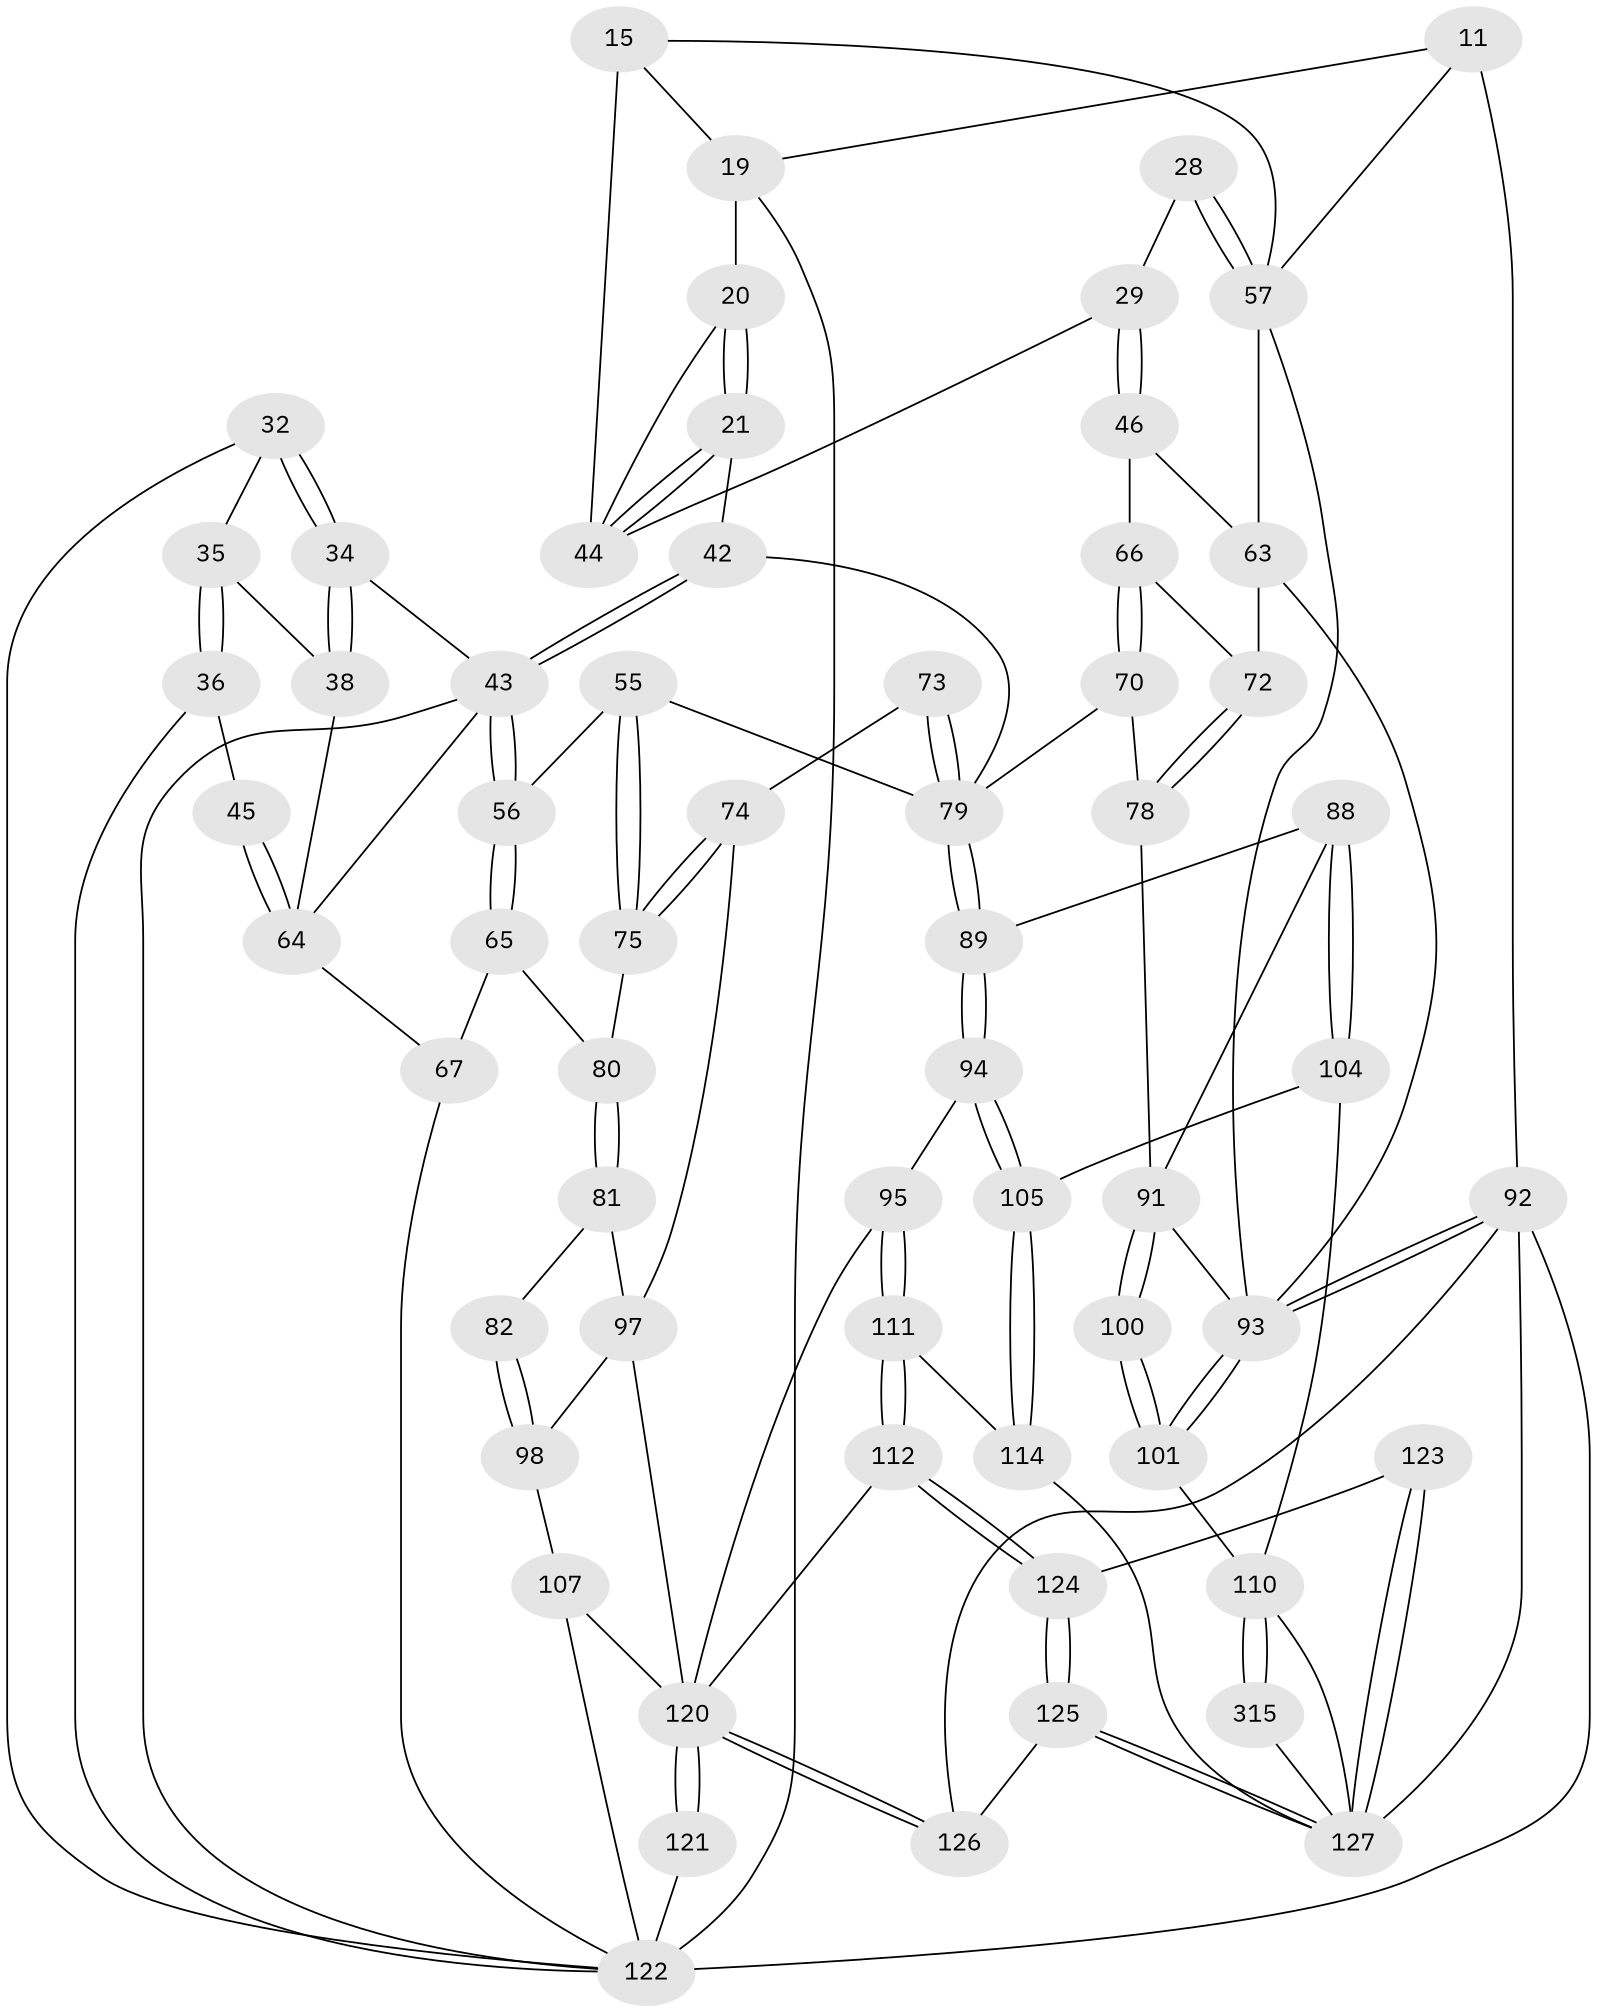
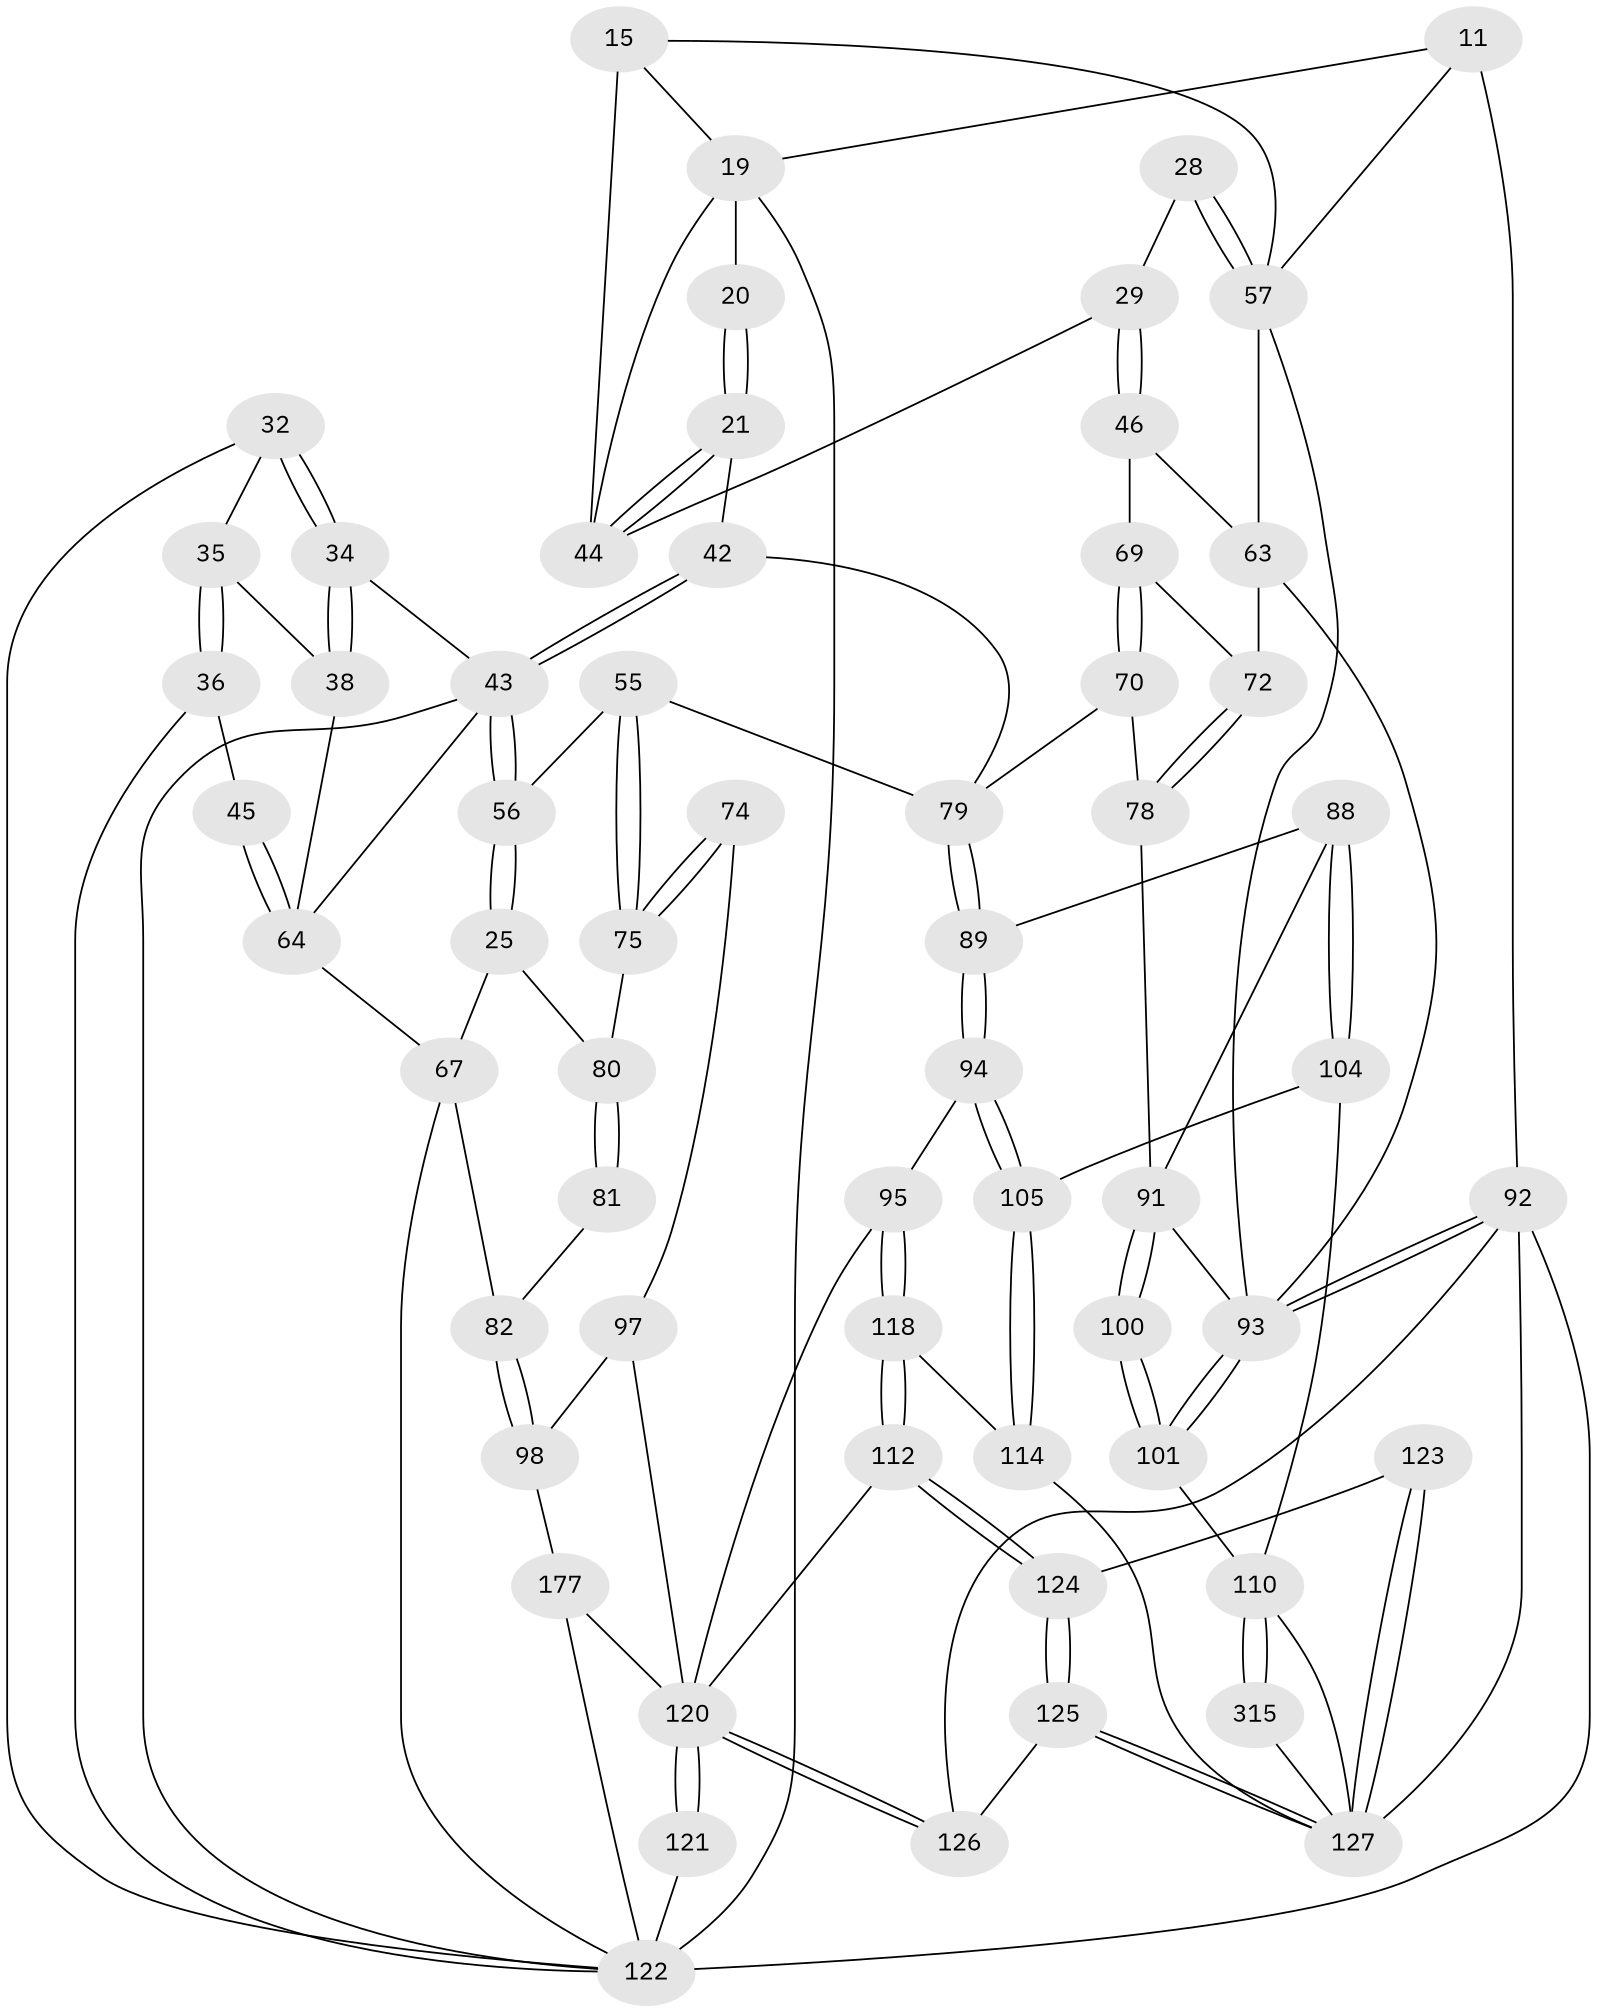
(655, 423) -> (637, 353)
(1130, 555) -> (1130, 555)
(933, 684) -> none
(499, 942) -> (499, 942)
none -> (474, 1199)
(618, 1264) -> none
(893, 1328) -> (893, 1328)
(560, 1586) -> (560, 1586)
